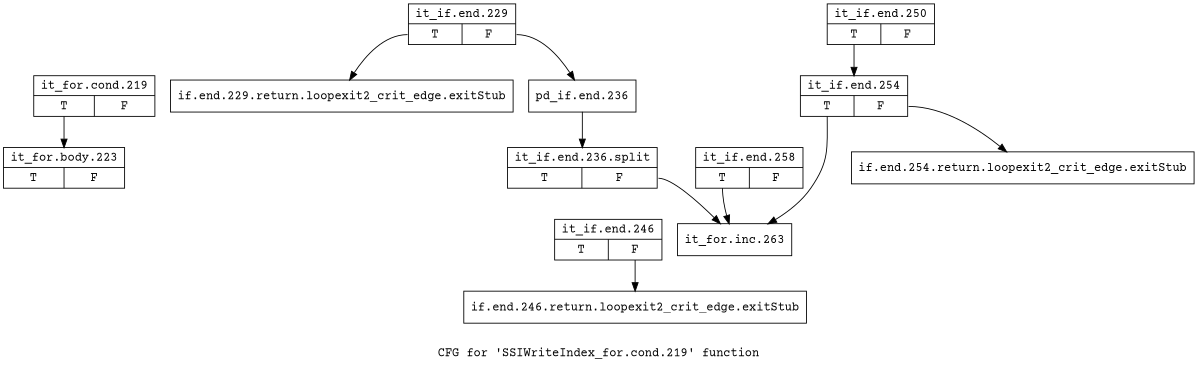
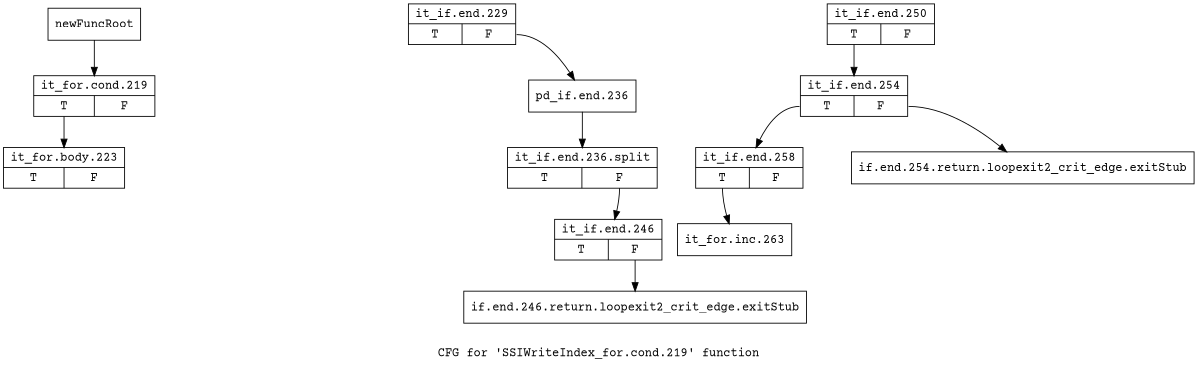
none -> (94, 24)
(342, 96) -> none
(818, 176) -> (775, 118)
(688, 195) -> (619, 200)
